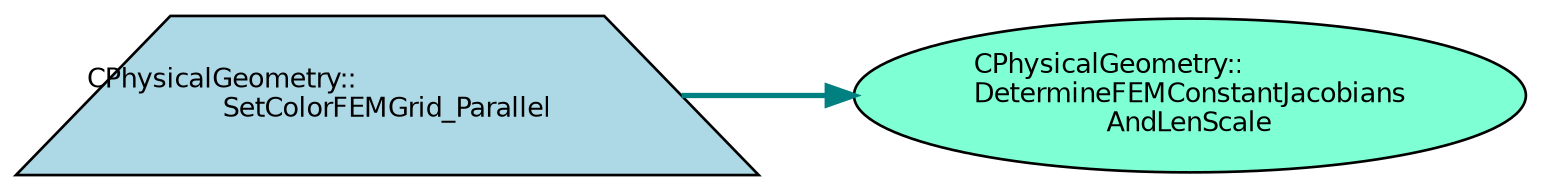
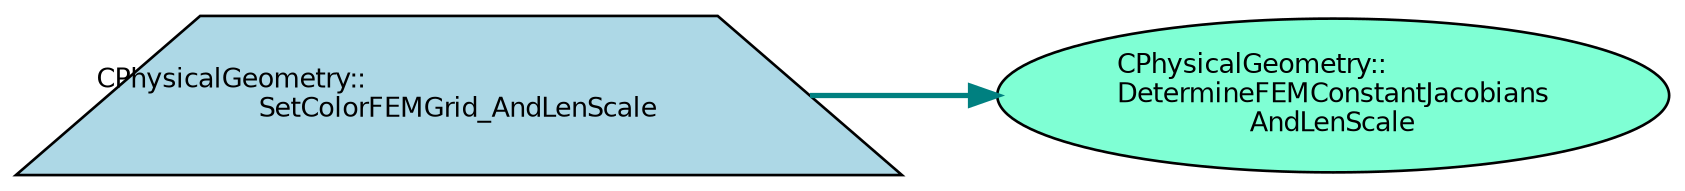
(387, 96) -> (459, 96)
